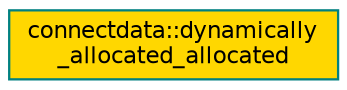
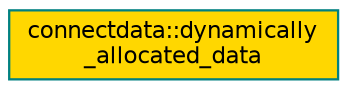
(174, 45) -> (174, 45)
